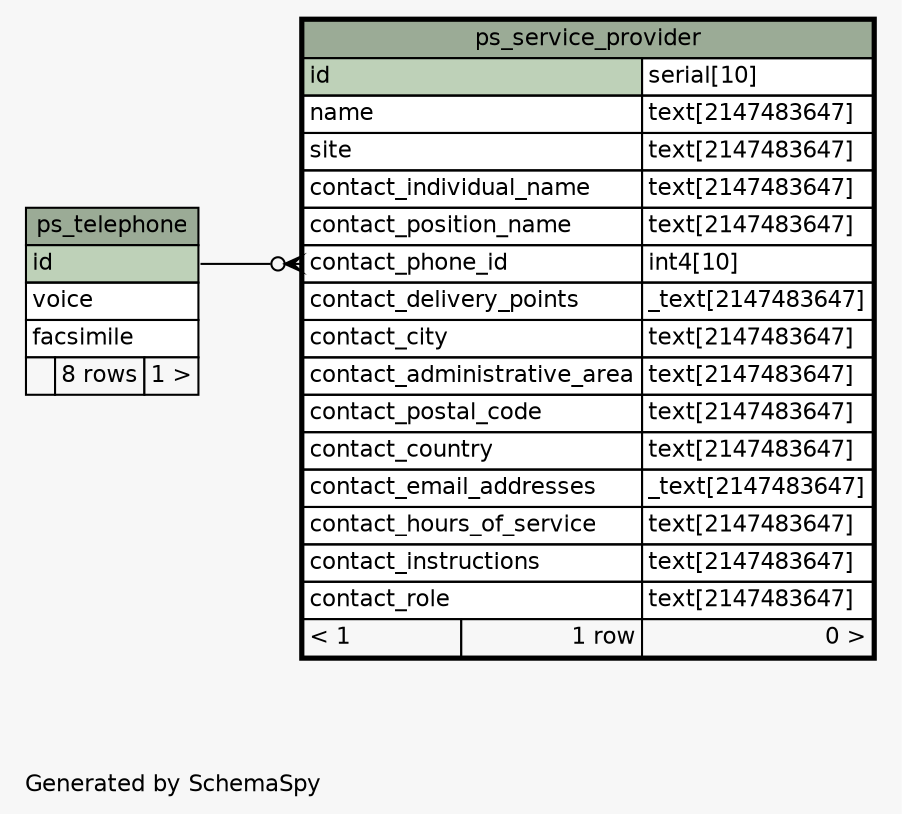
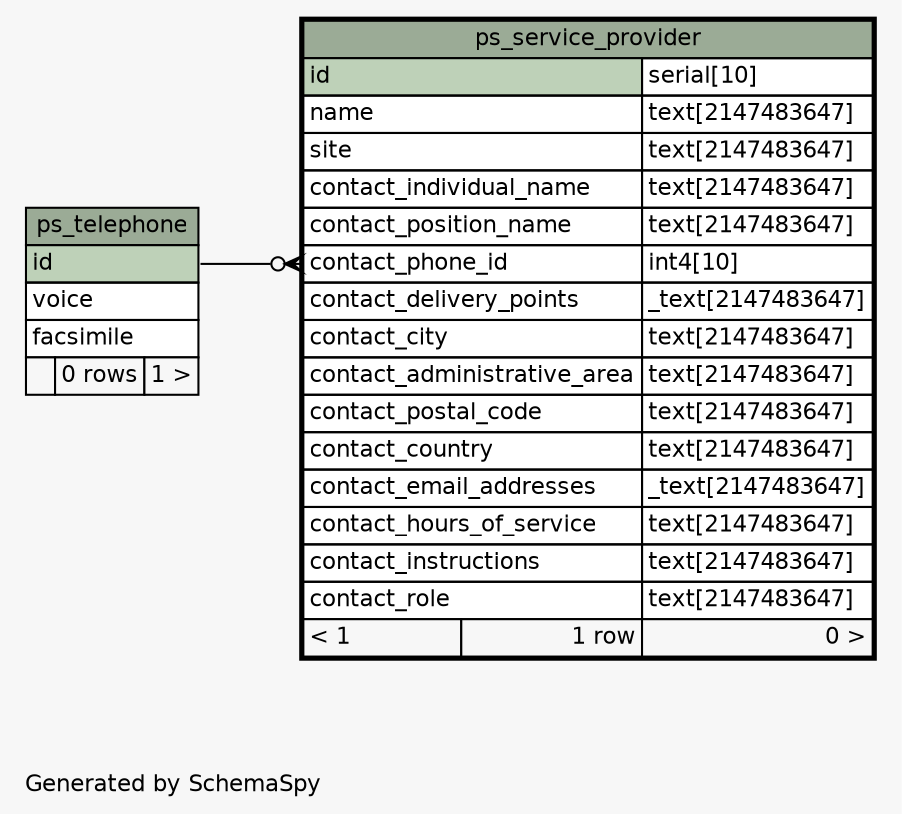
(100, 375) -> (100, 375)
